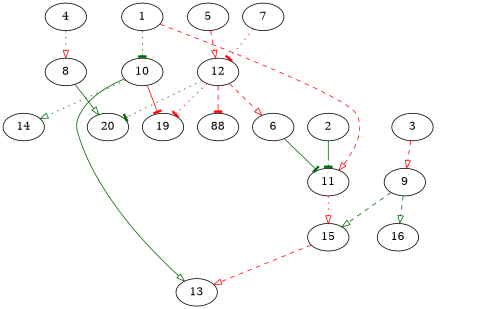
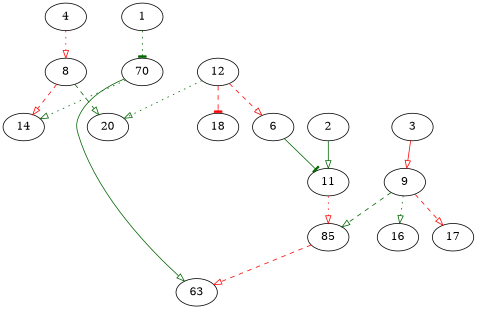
(208, 17) -> none
(263, 17) -> none
(142, 72) -> (142, 72)
(286, 75) -> none
(83, 94) -> (83, 94)
none -> (47, 96)
(165, 99) -> (165, 99)
(163, 127) -> none
(218, 127) -> (218, 127)
(328, 151) -> (328, 151)
(409, 151) -> (409, 151)
(402, 206) -> (402, 206)
(328, 237) -> (328, 237)
none -> (453, 237)
(197, 292) -> (197, 292)
